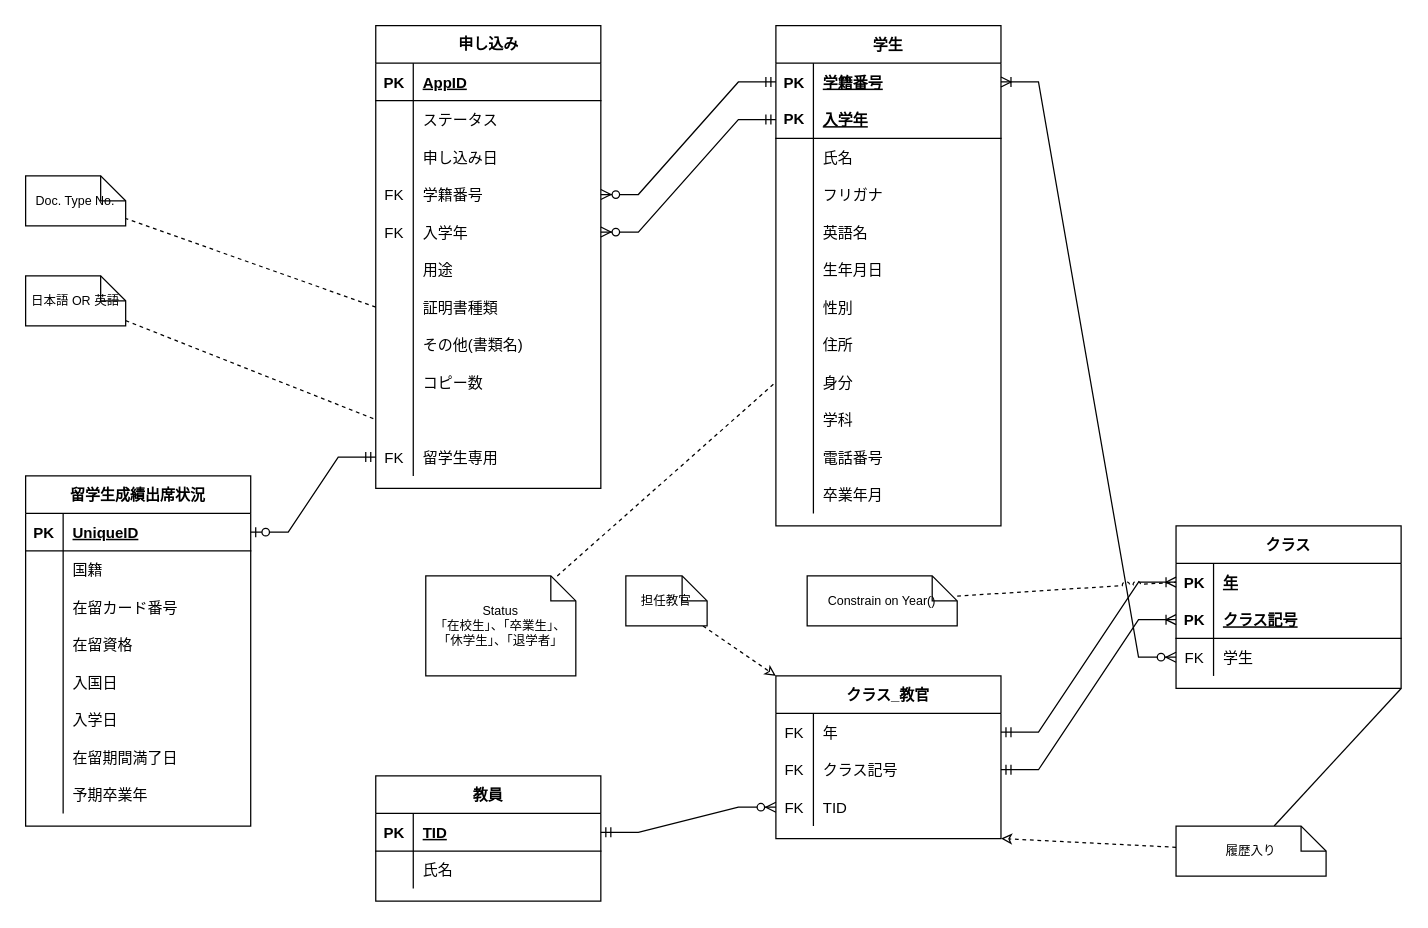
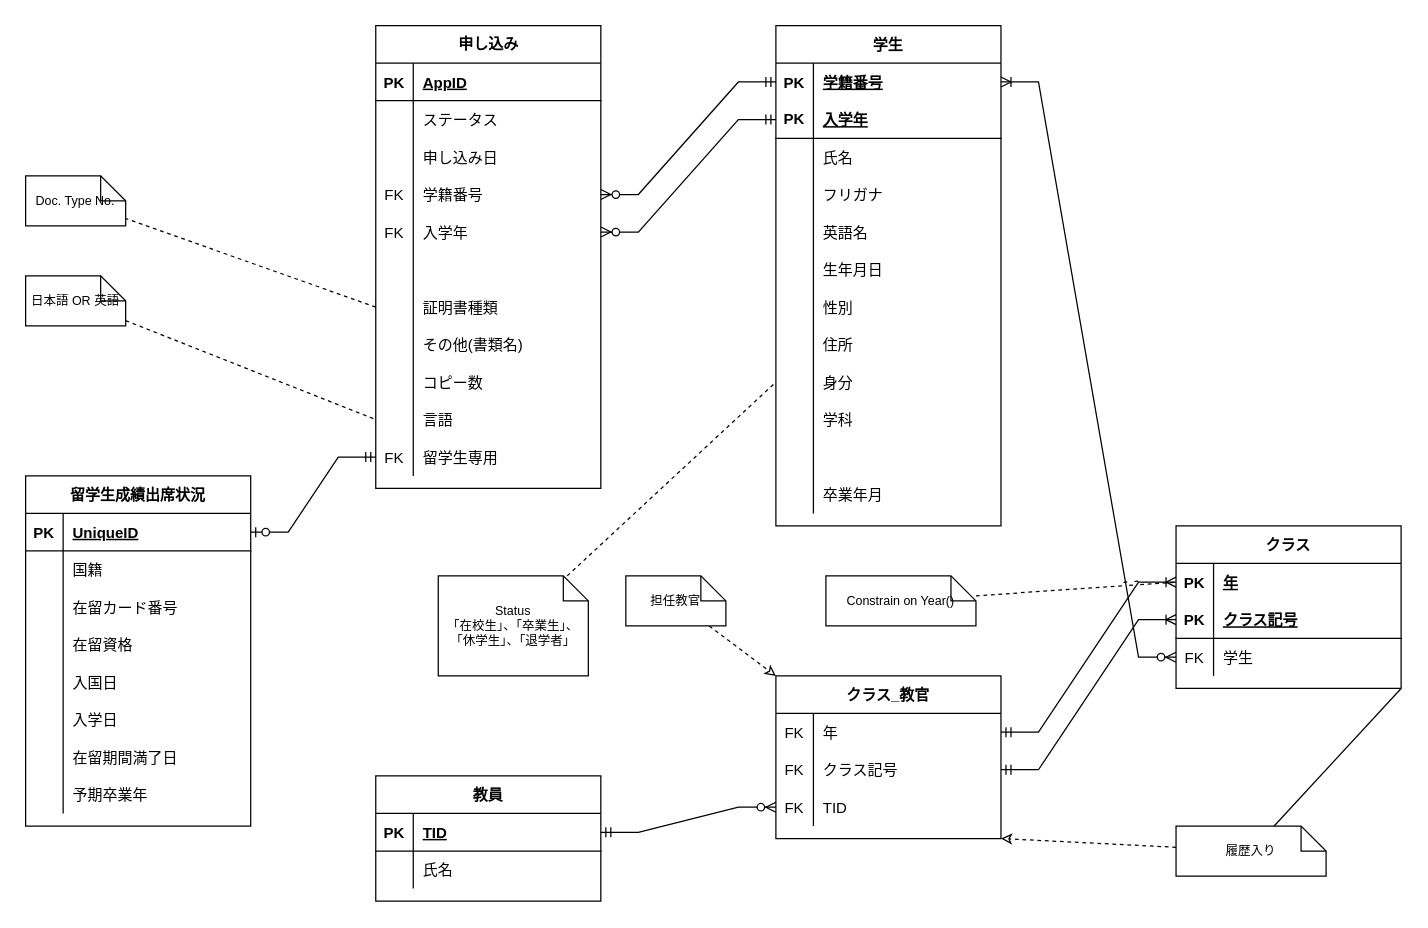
(507, 269) -> none
none -> (507, 419)
(907, 457) -> none
(666, 601) -> (676, 601)
(882, 601) -> (901, 601)
(501, 626) -> (513, 626)
